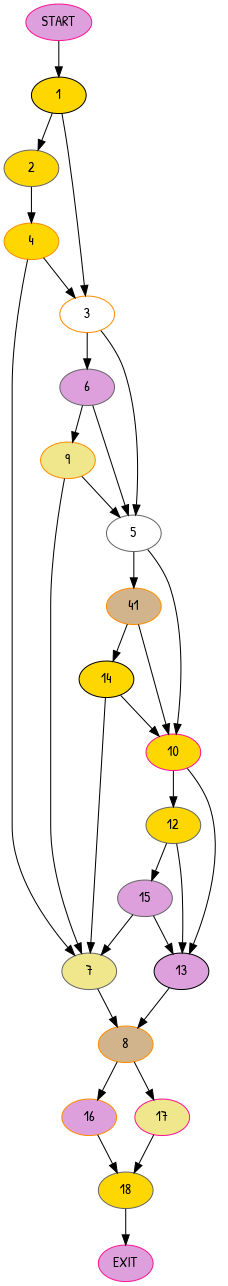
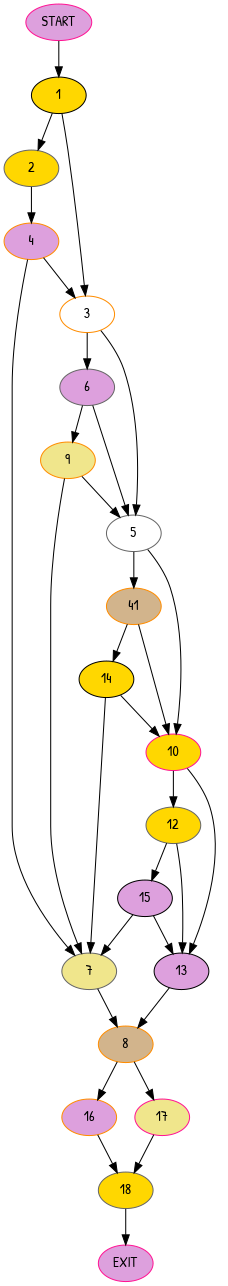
(31, 241) -> (31, 241)
(145, 898) -> (145, 898)
